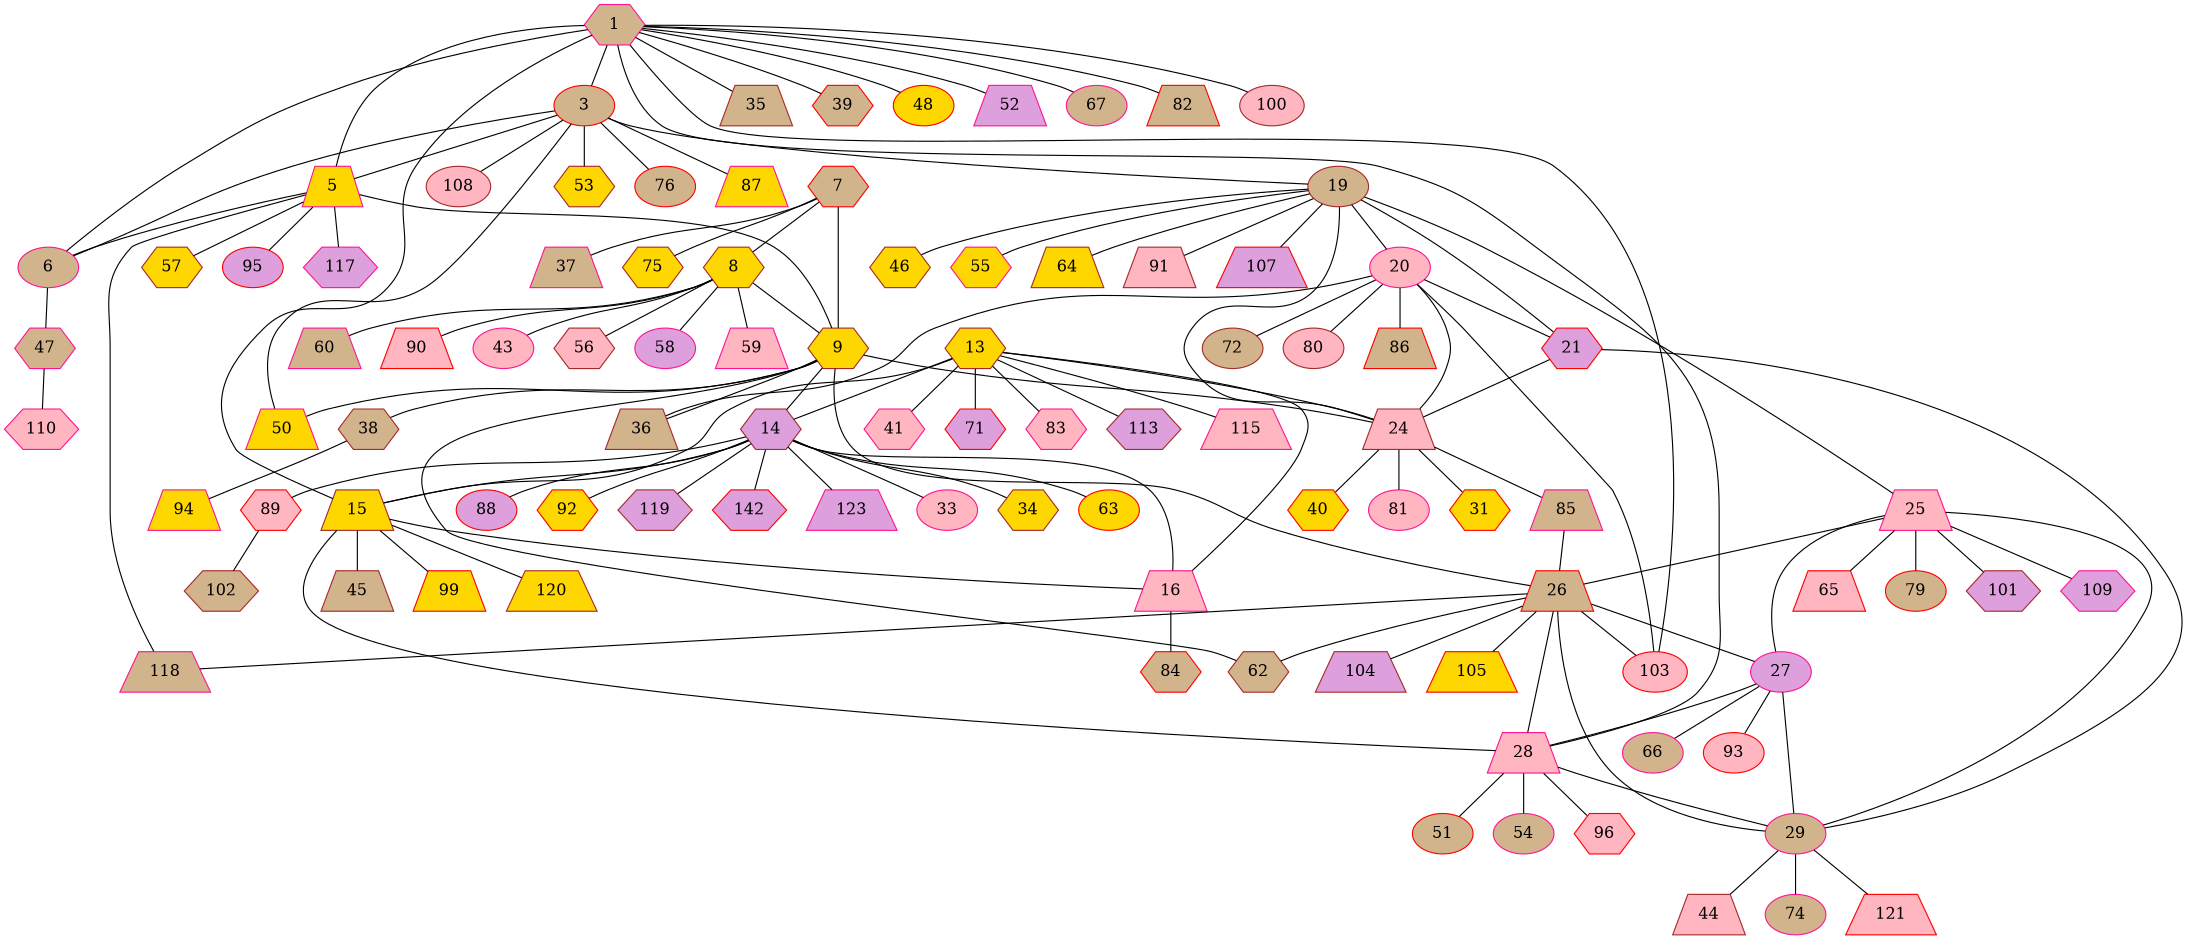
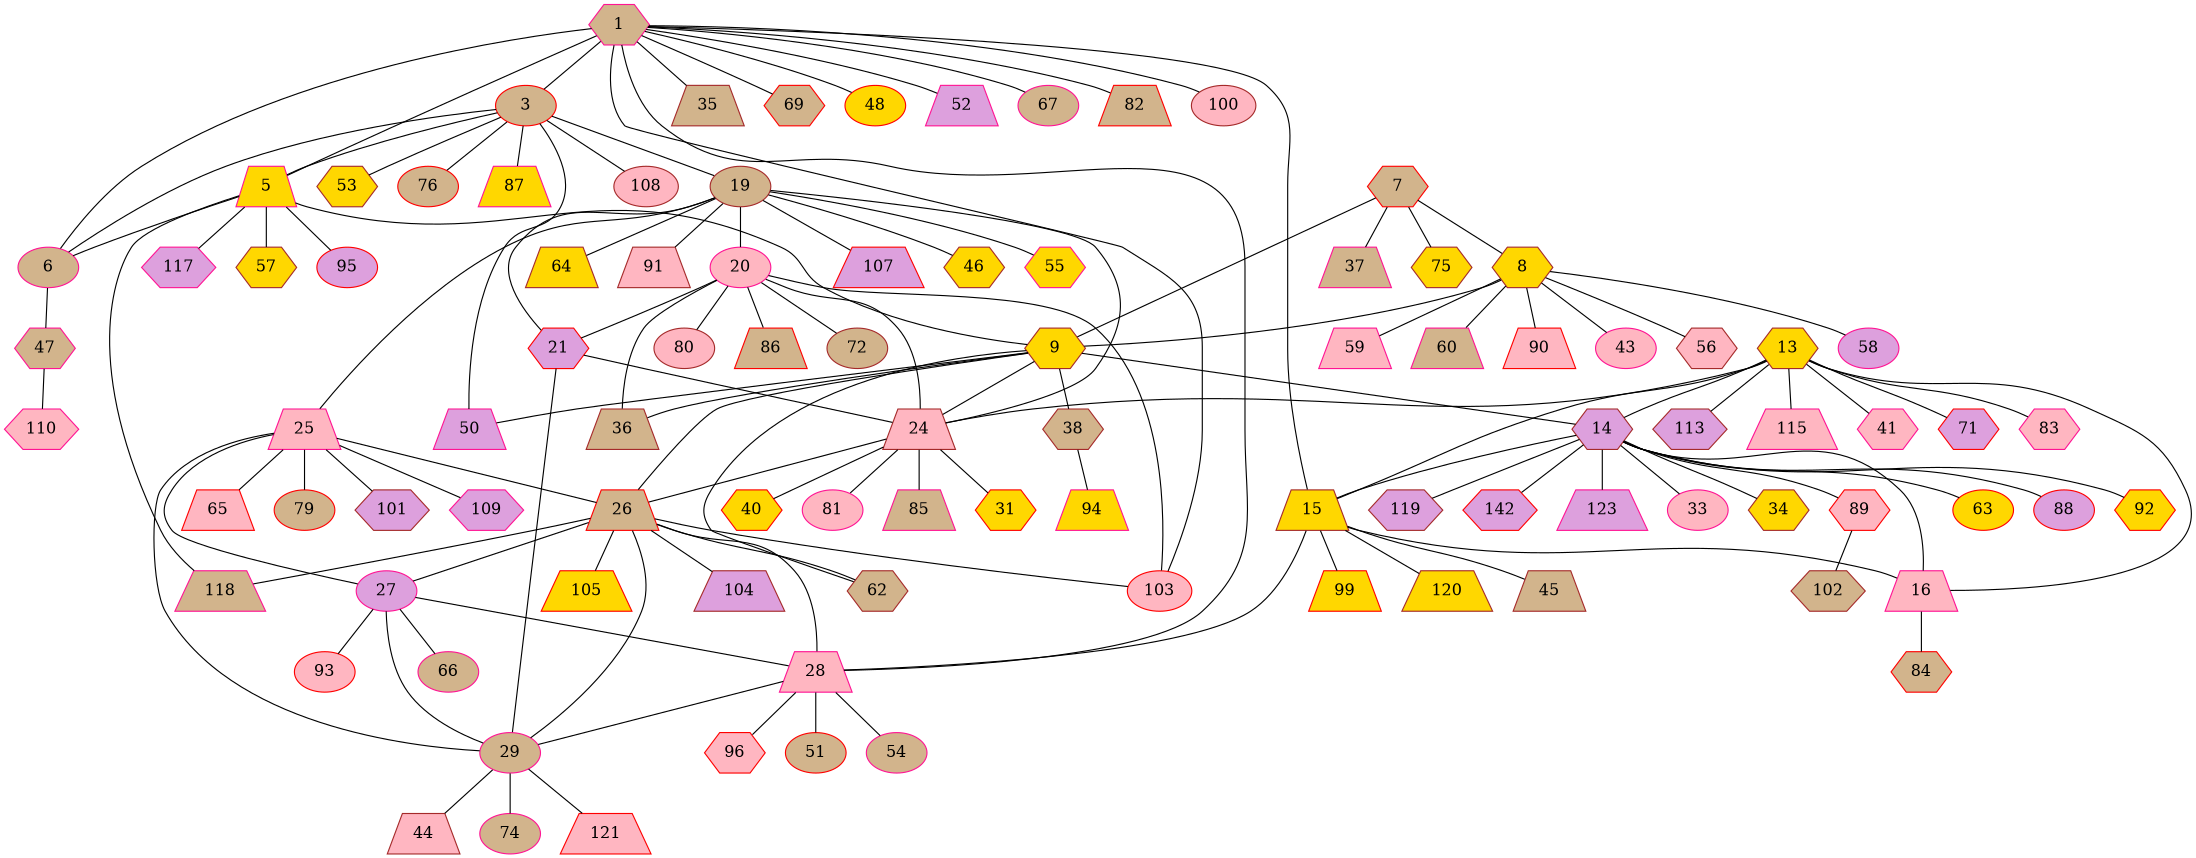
(843, 106) -> (794, 106)
(282, 429) -> (470, 429)
(1562, 551) -> (768, 471)
